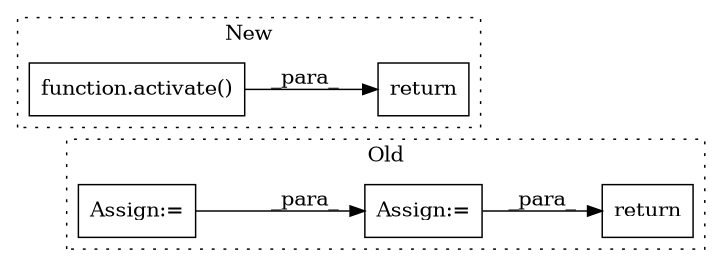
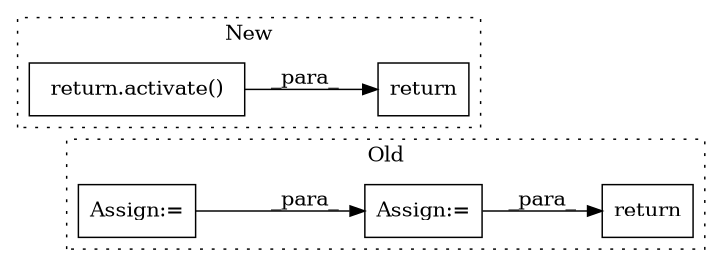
(137, 89) -> (137, 89)
